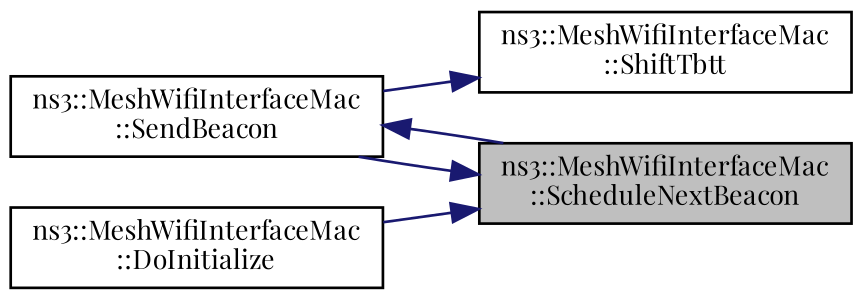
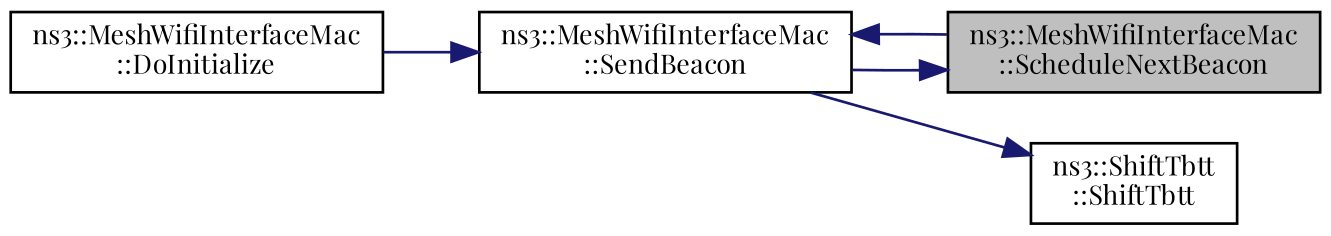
(665, 52) -> (1134, 183)
(417, 217) -> (417, 52)
